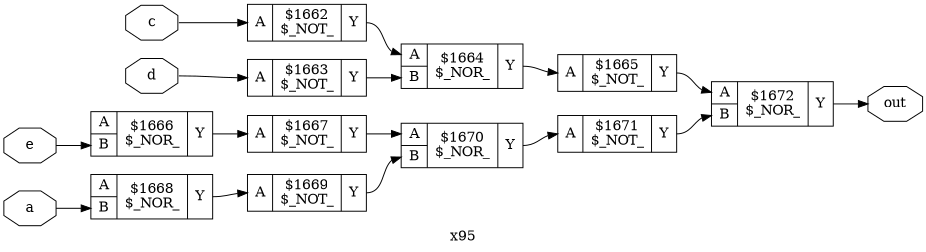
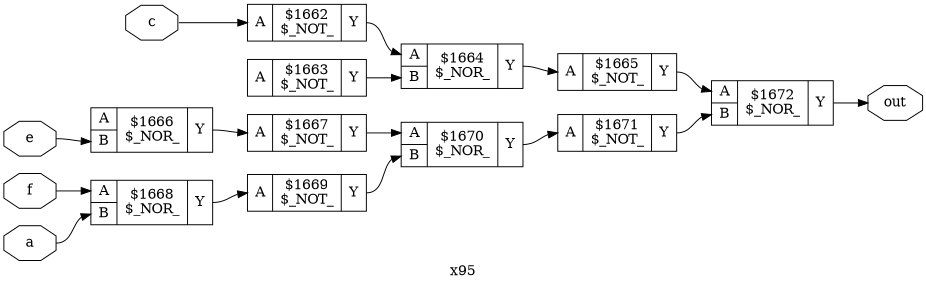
(152, 76) -> none
none -> (30, 191)
